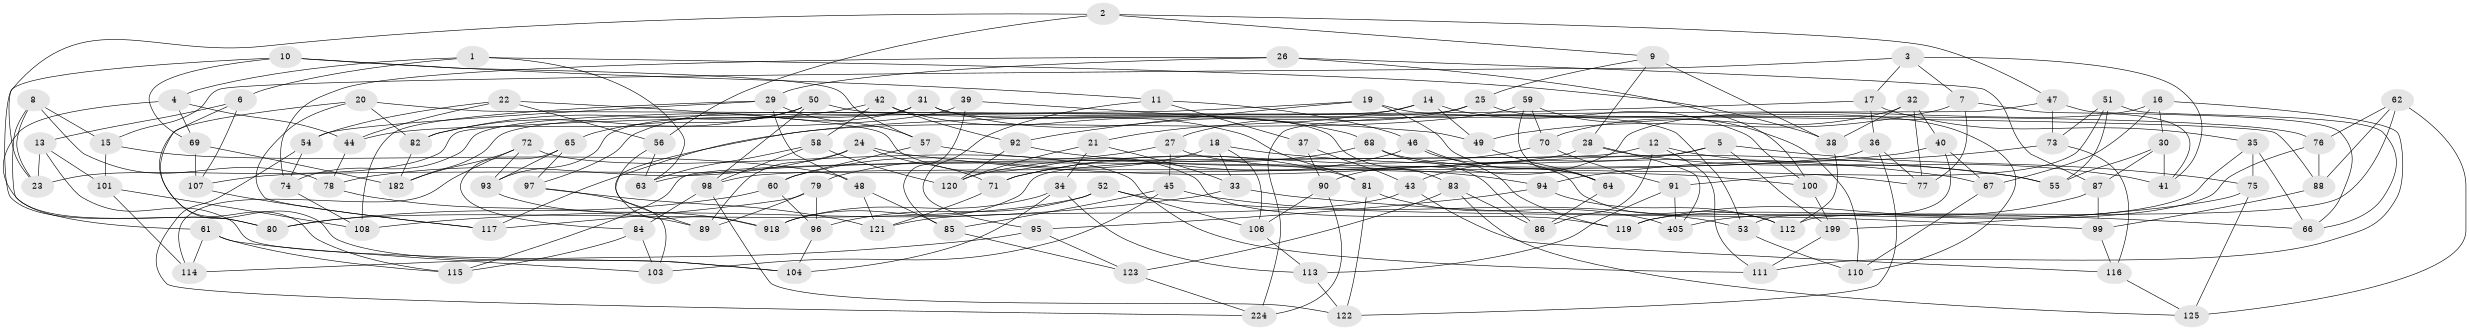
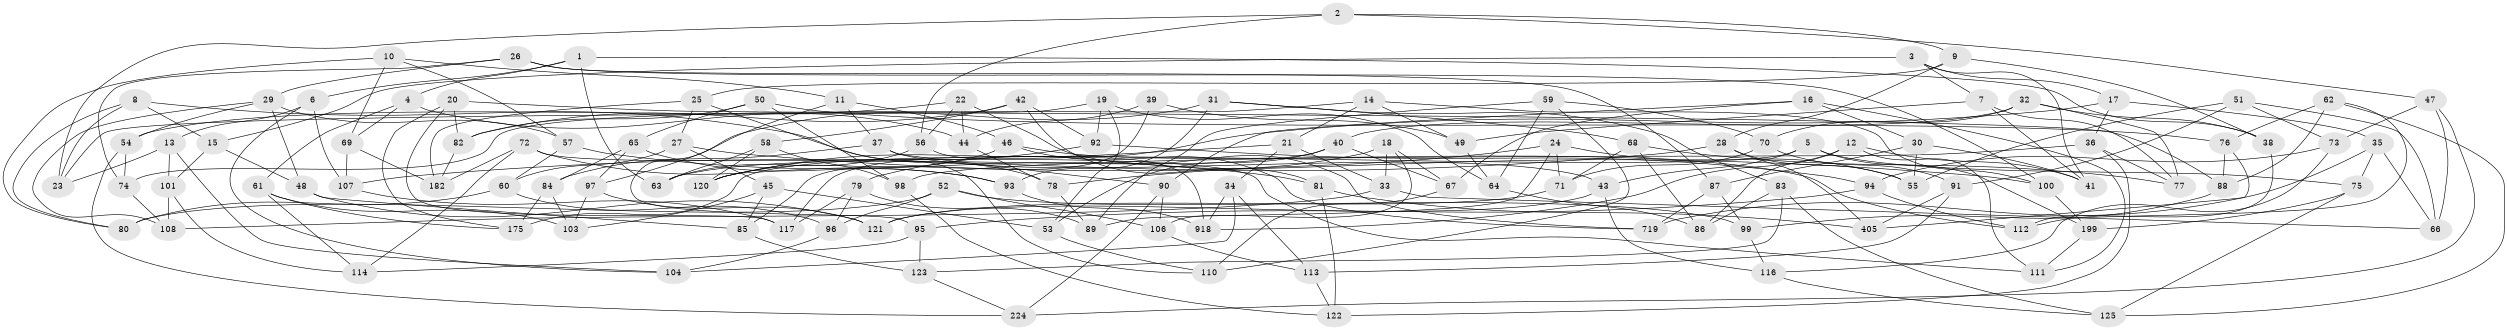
(673, 208) -> (710, 159)
(1624, 230) -> (1650, 230)
(455, 273) -> (516, 230)
